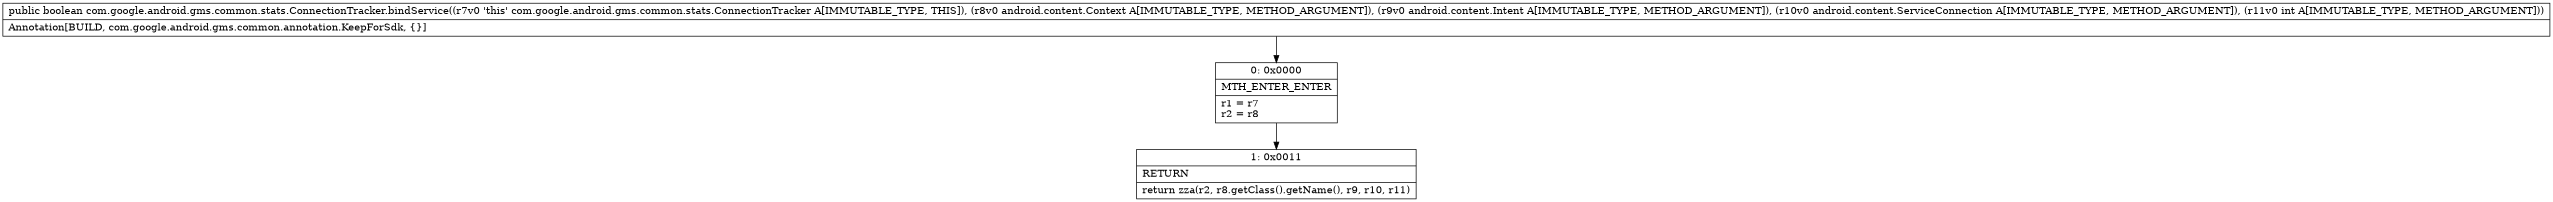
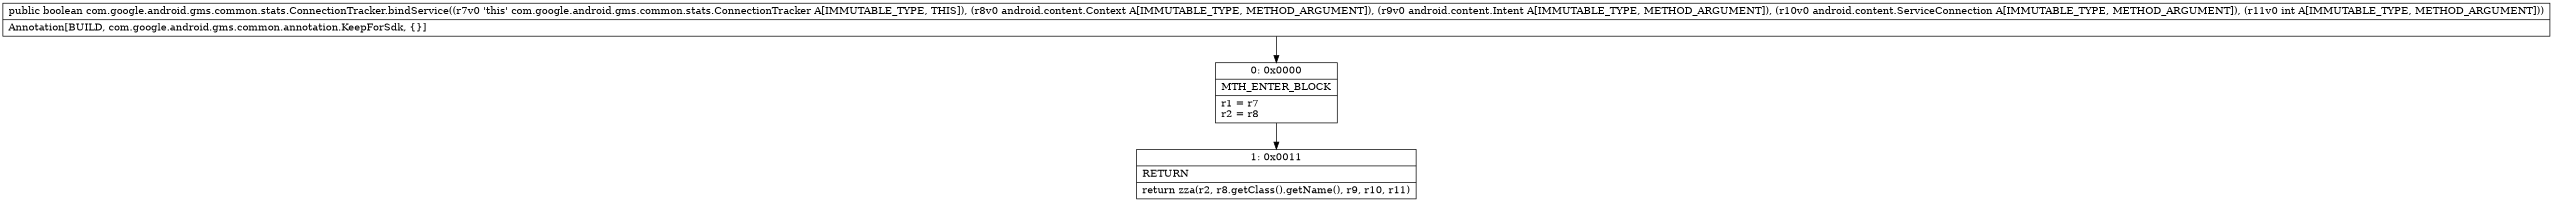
(1276, 87) -> (1276, 87)
